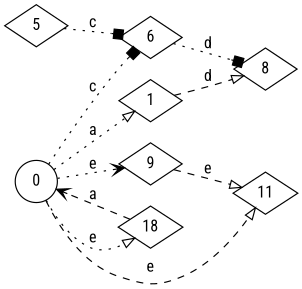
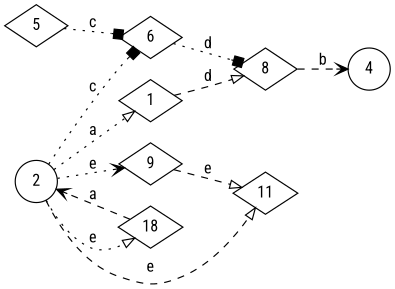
none -> (369, 69)
(36, 181) -> (36, 181)
